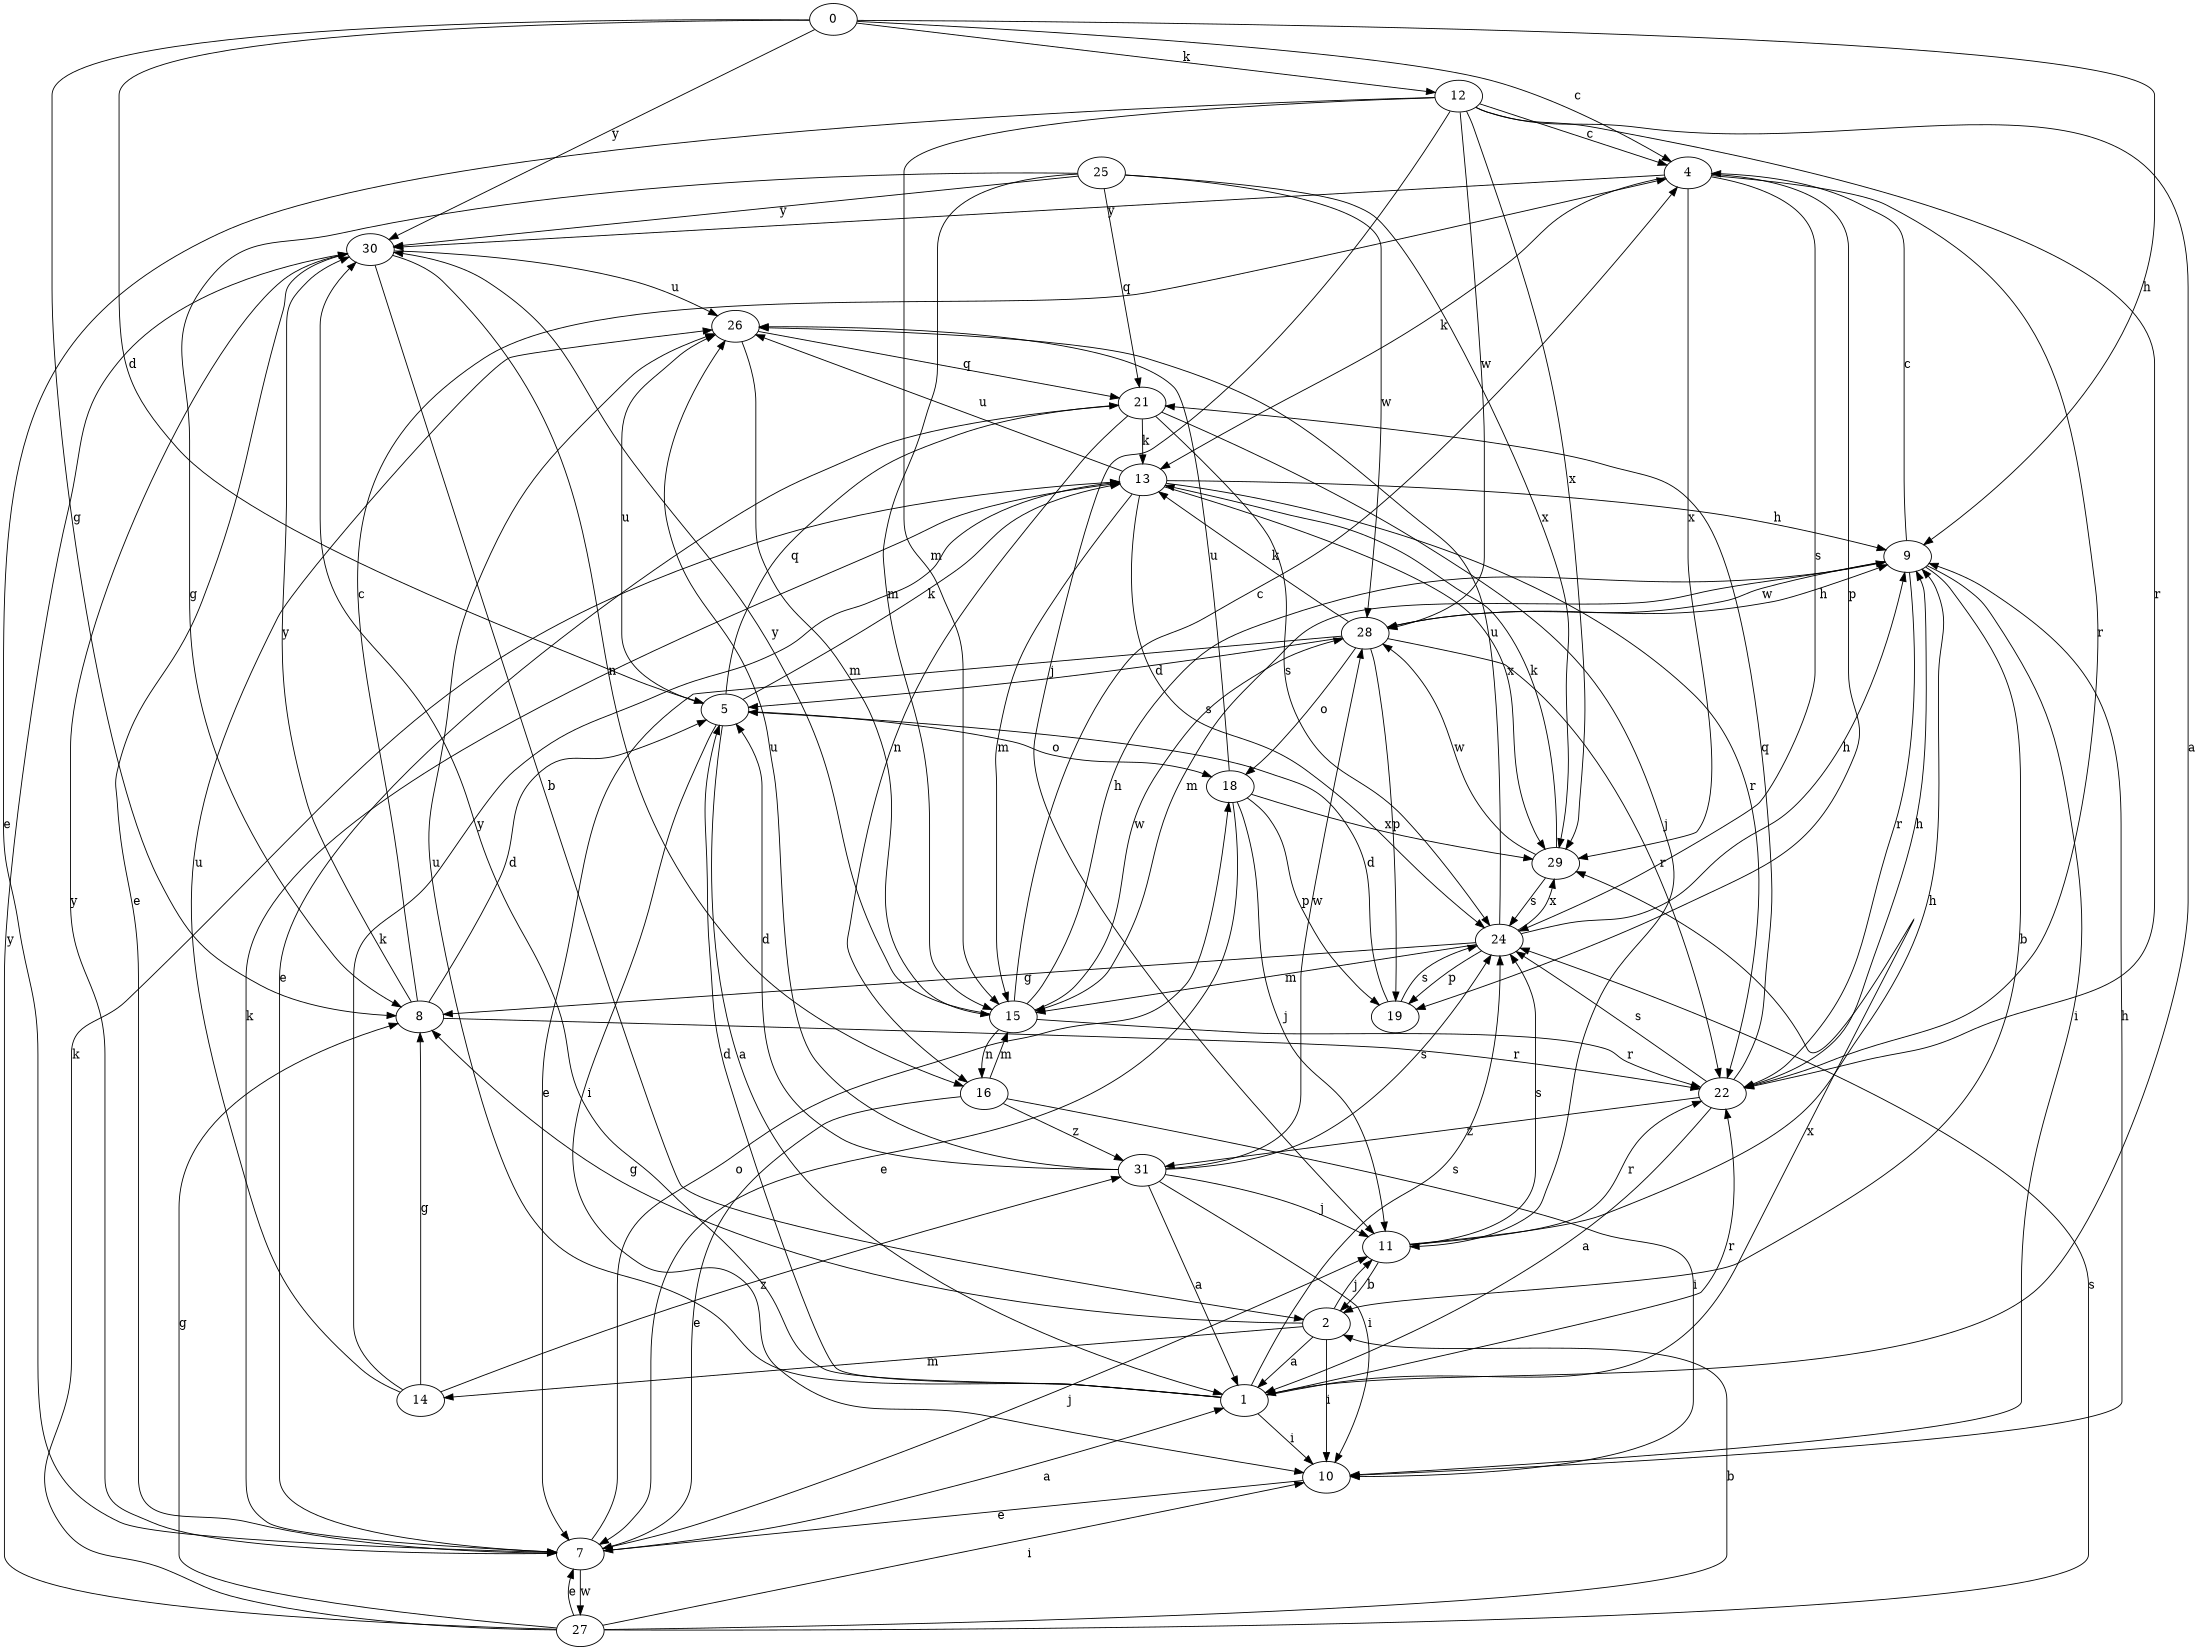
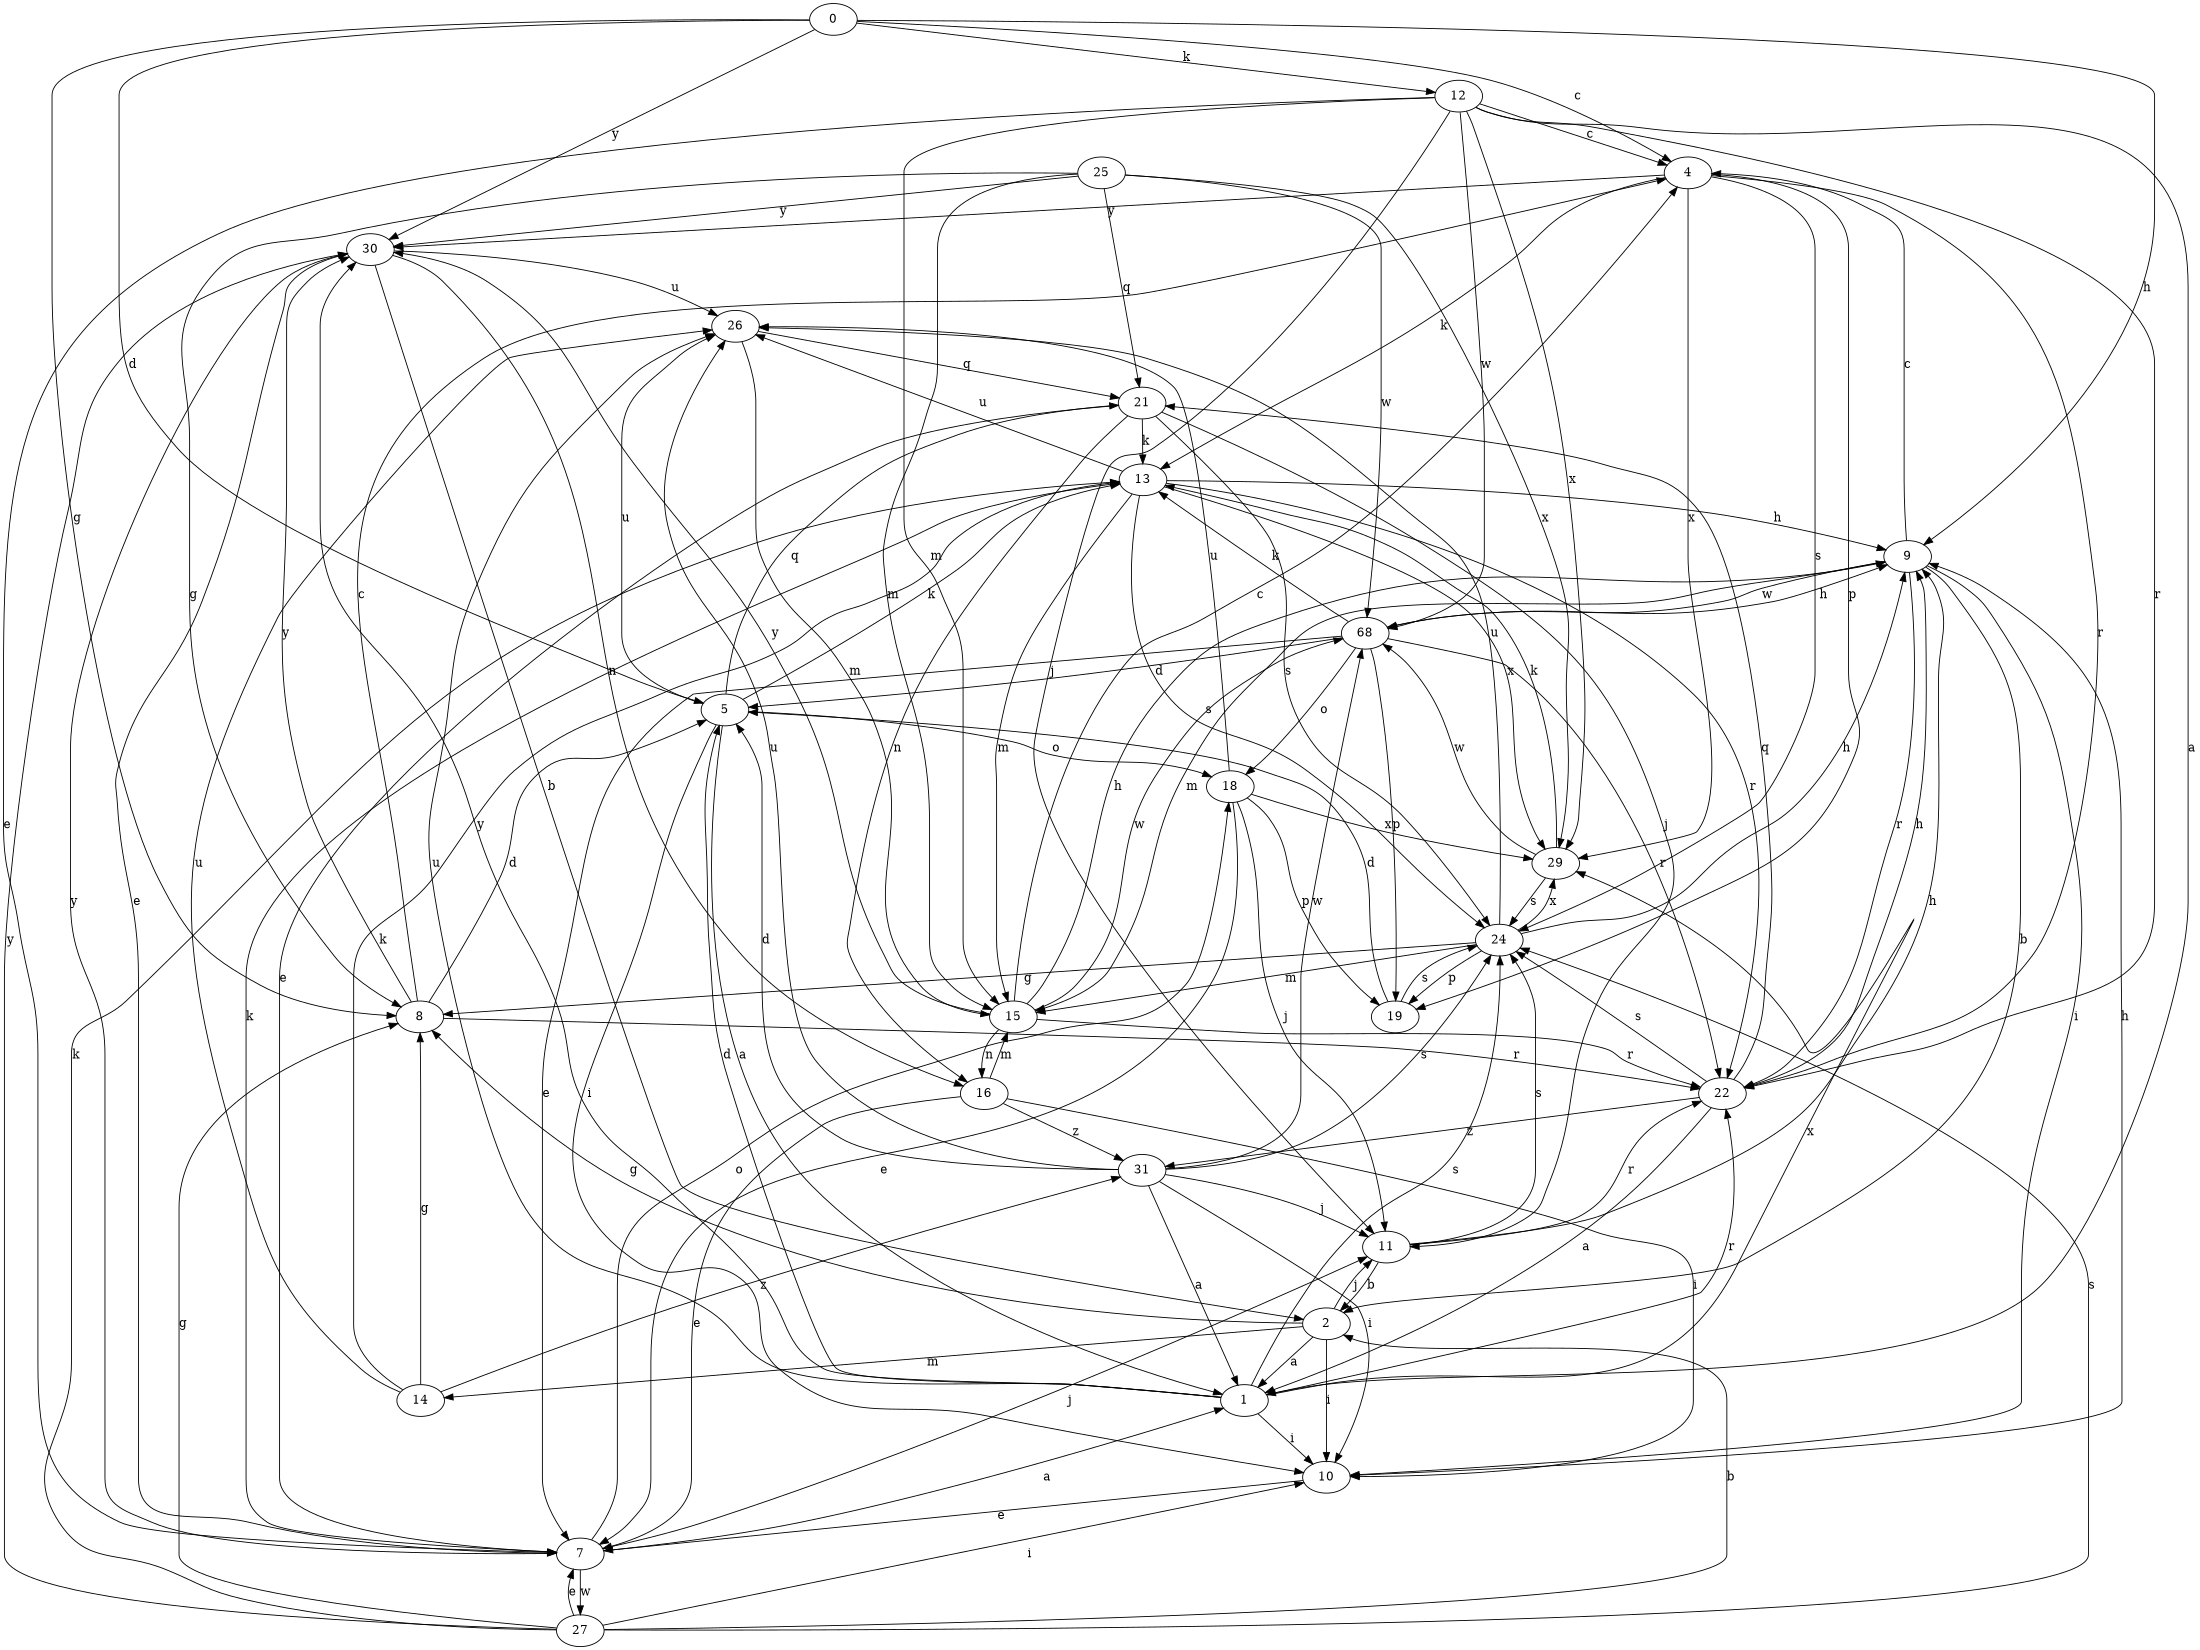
(1365, 633) -> (1365, 633)
